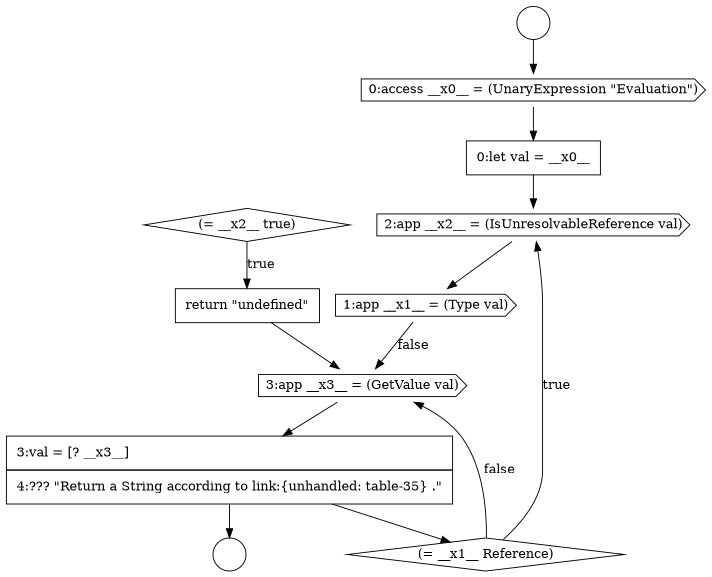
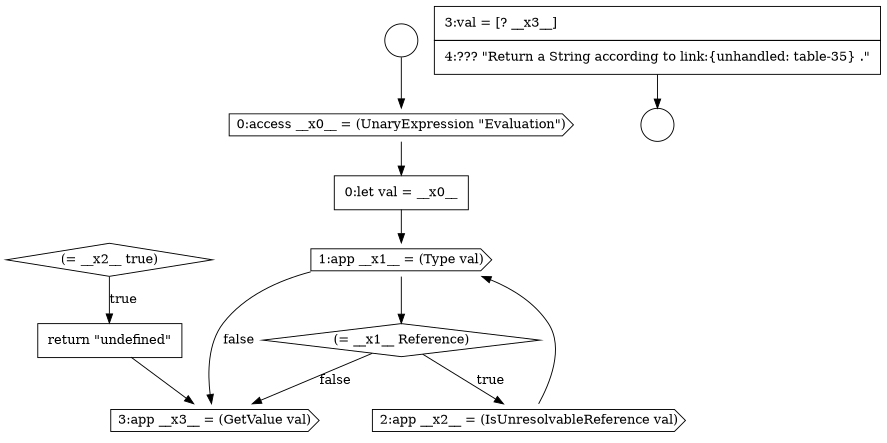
(533, 187) -> (401, 221)
(314, 417) -> none
(387, 522) -> (401, 295)
